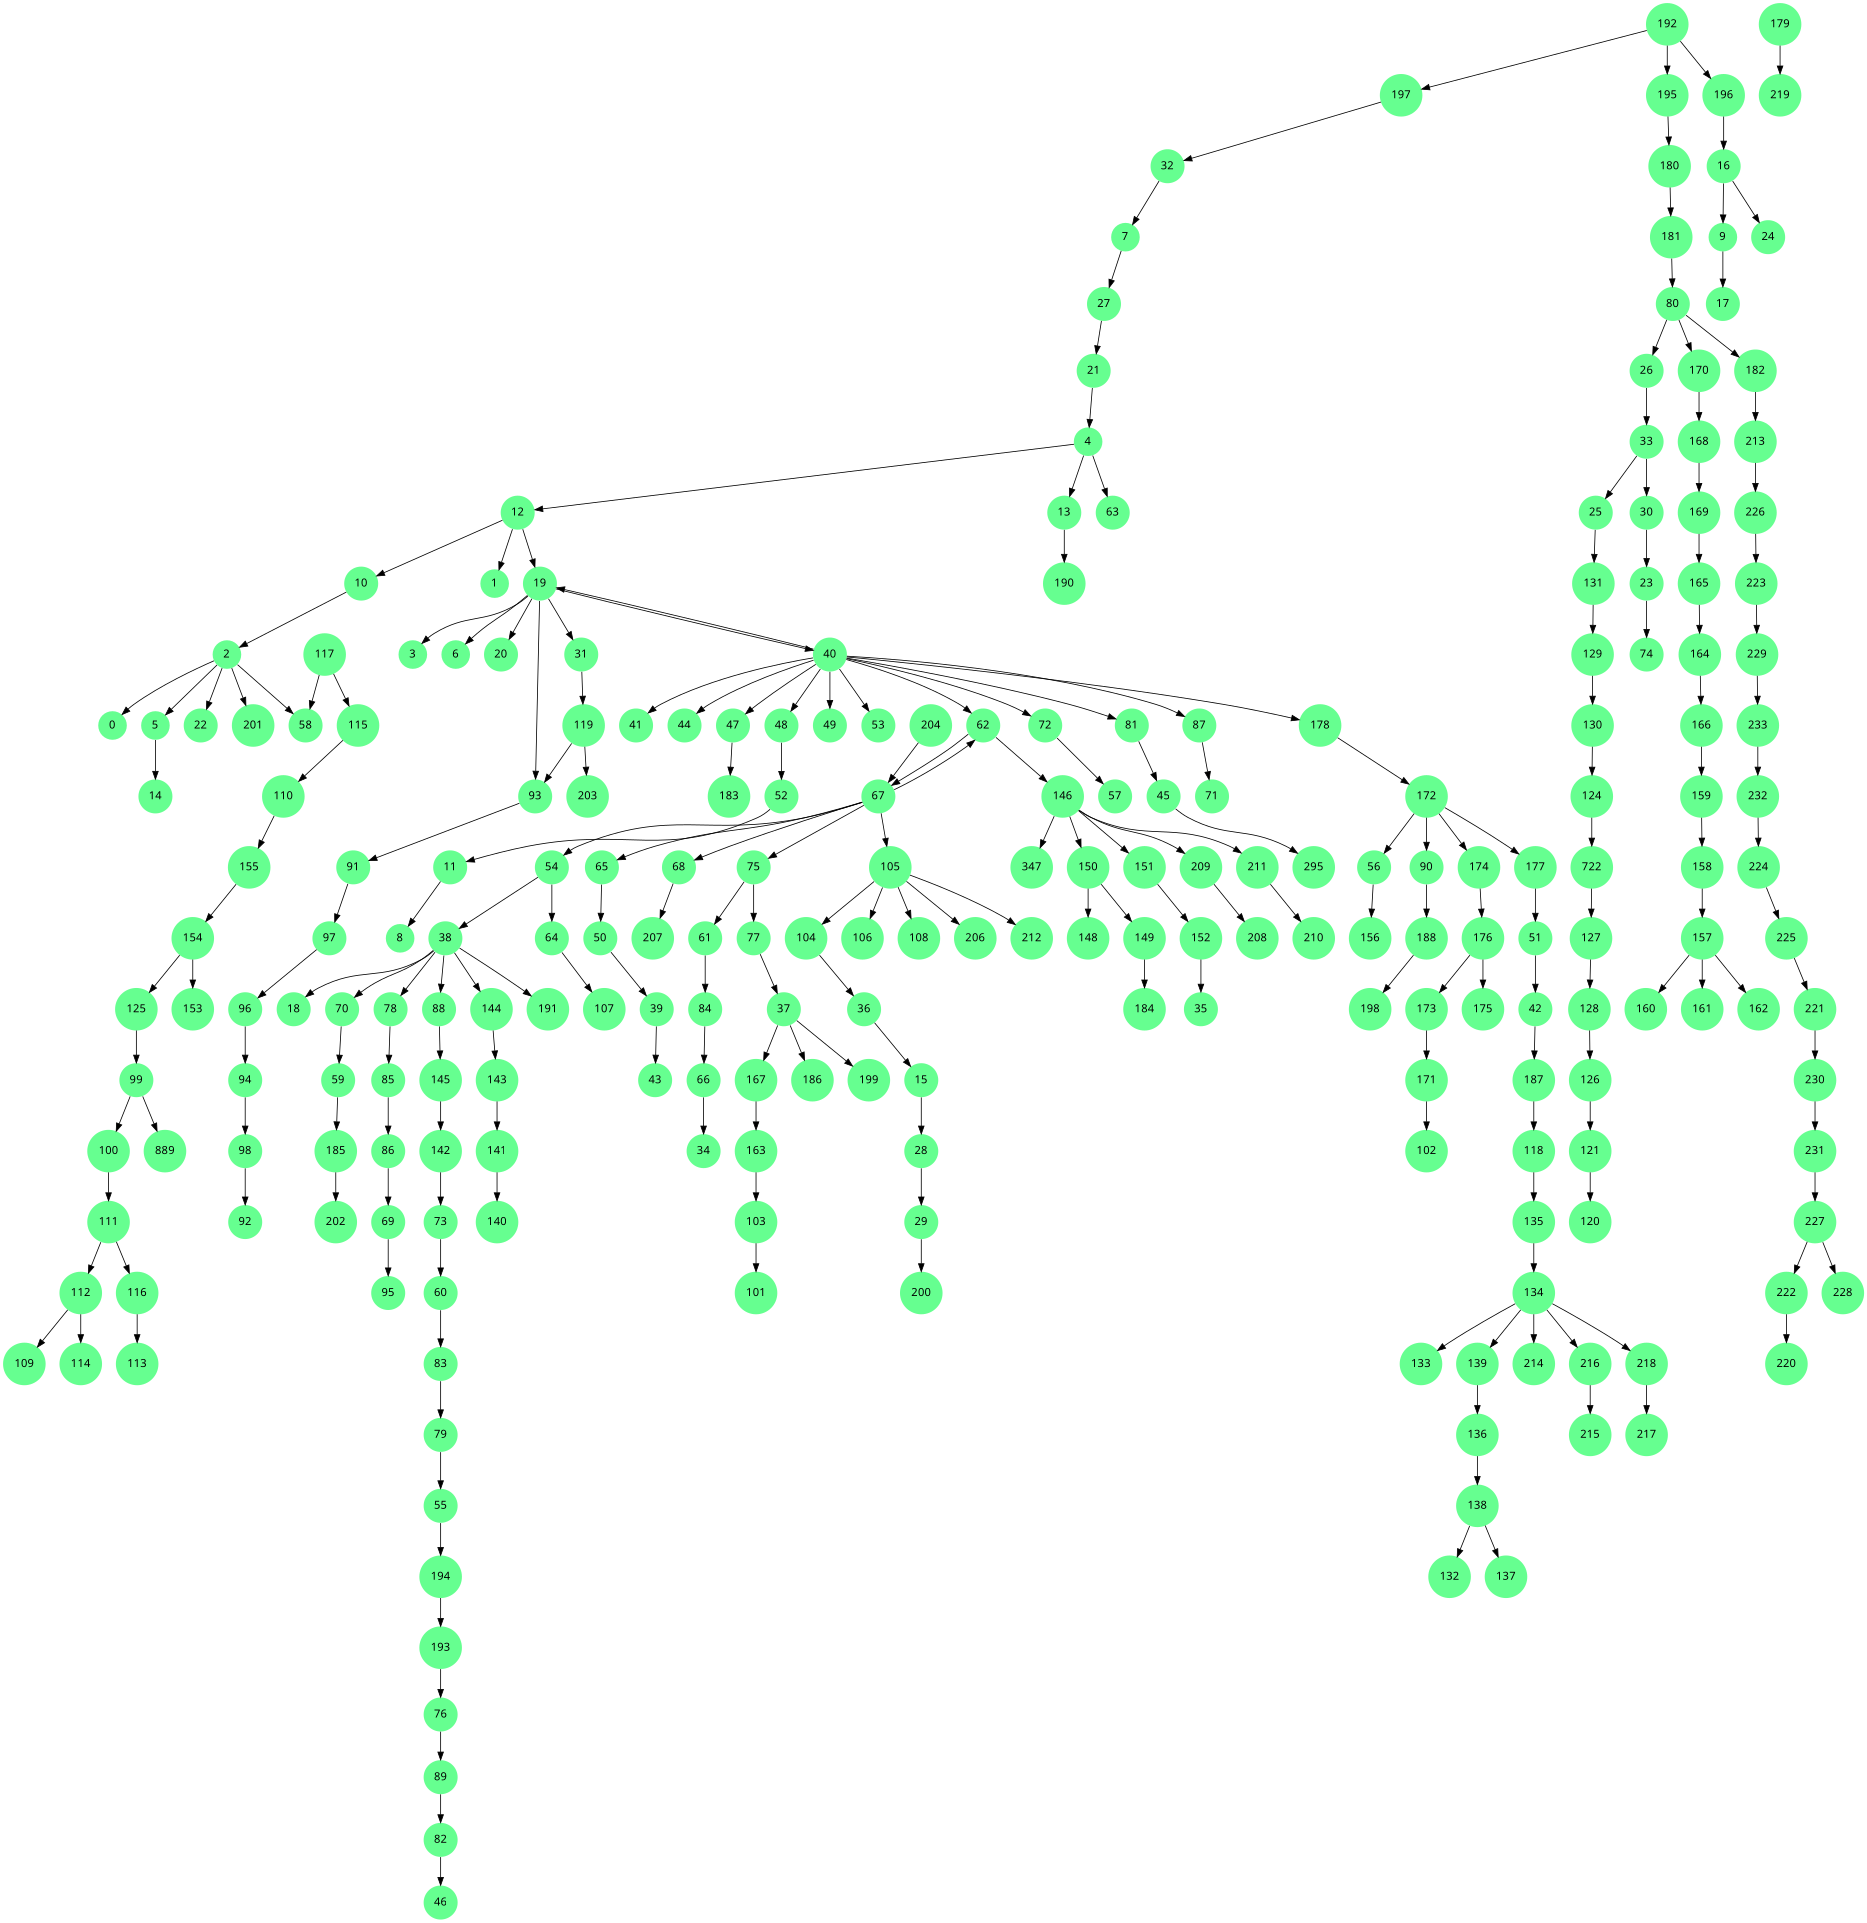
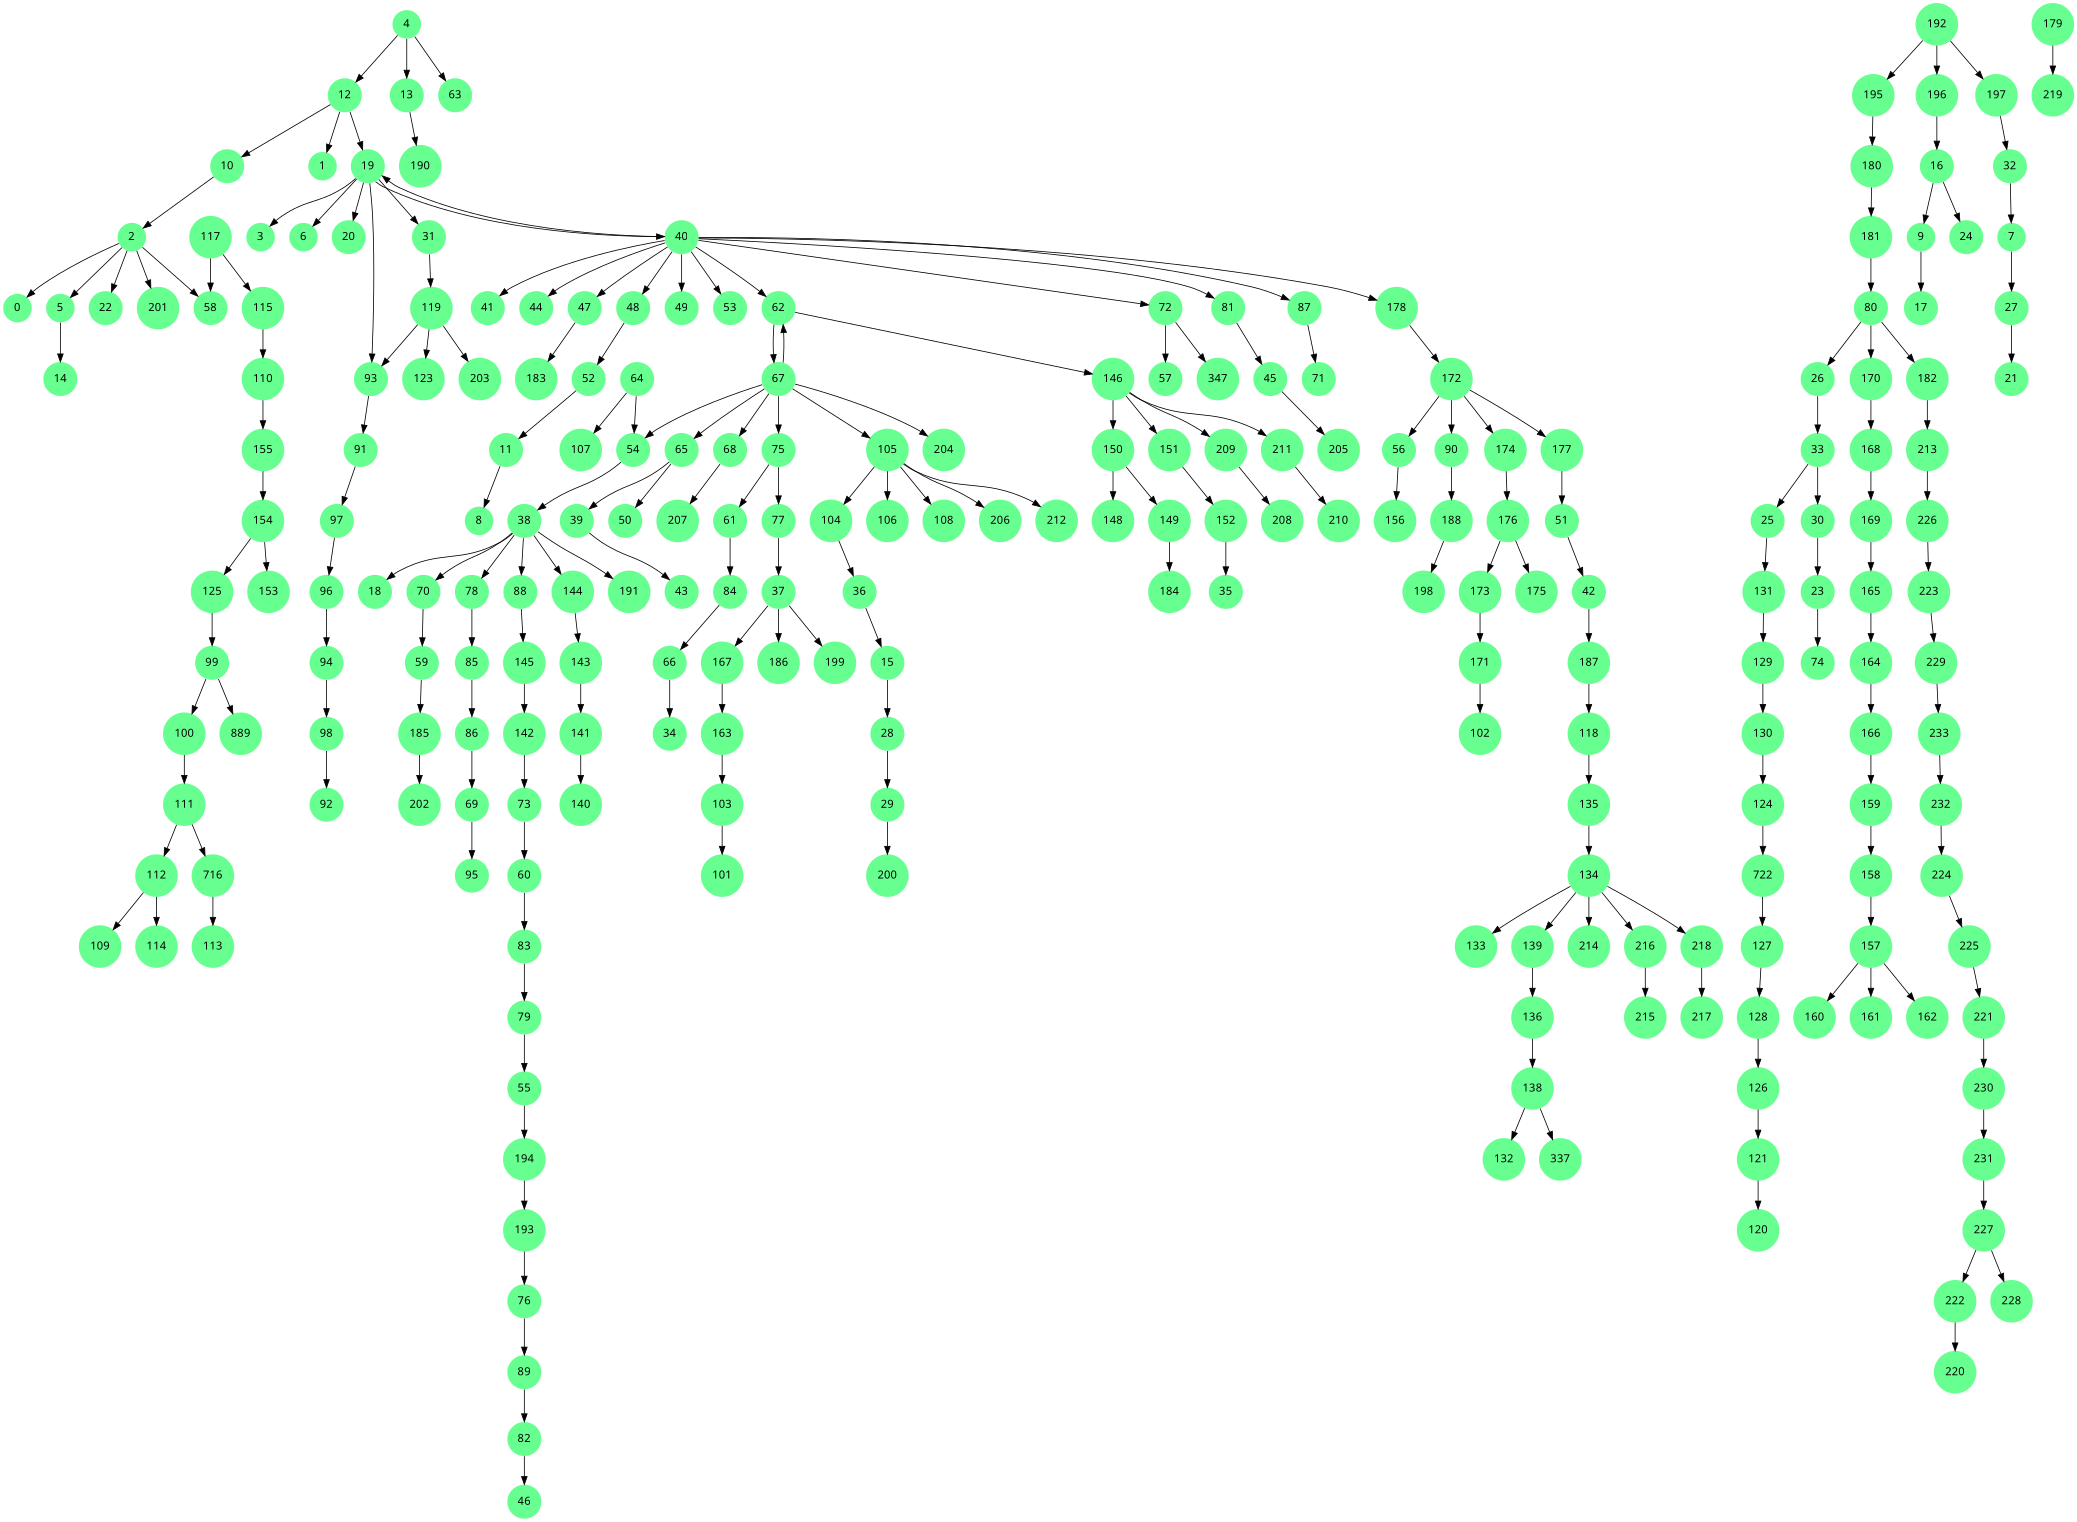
none -> (423, 379)
(1091, 404) -> none
(906, 759) -> (859, 404)
(1049, 828) -> (1188, 339)
(1314, 867) -> (1339, 450)
(552, 899) -> (635, 411)
(626, 971) -> (633, 484)
(137, 1293) -> (213, 876)
(1506, 1577) -> (1560, 1159)
